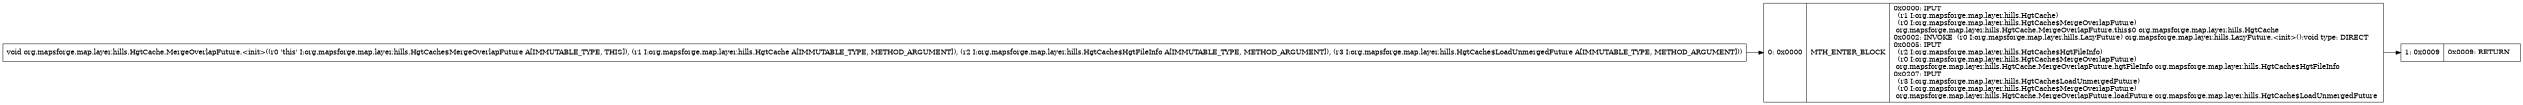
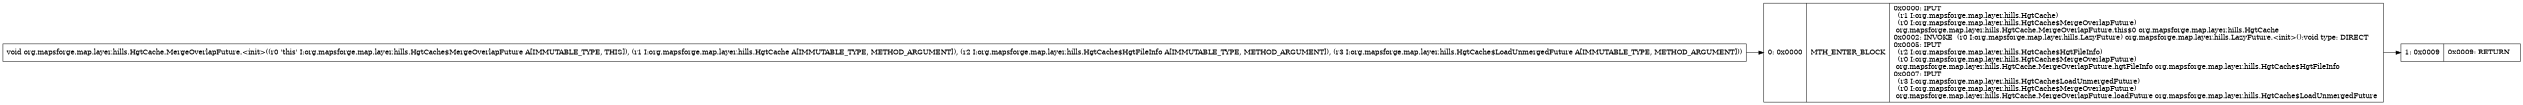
(1920, 74) -> (1920, 74)
